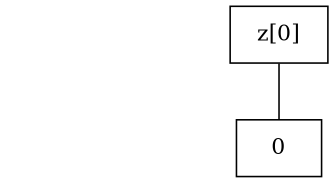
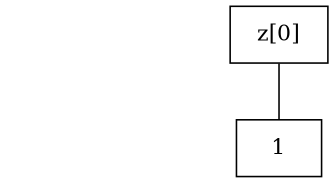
(279, 148) -> (279, 148)
